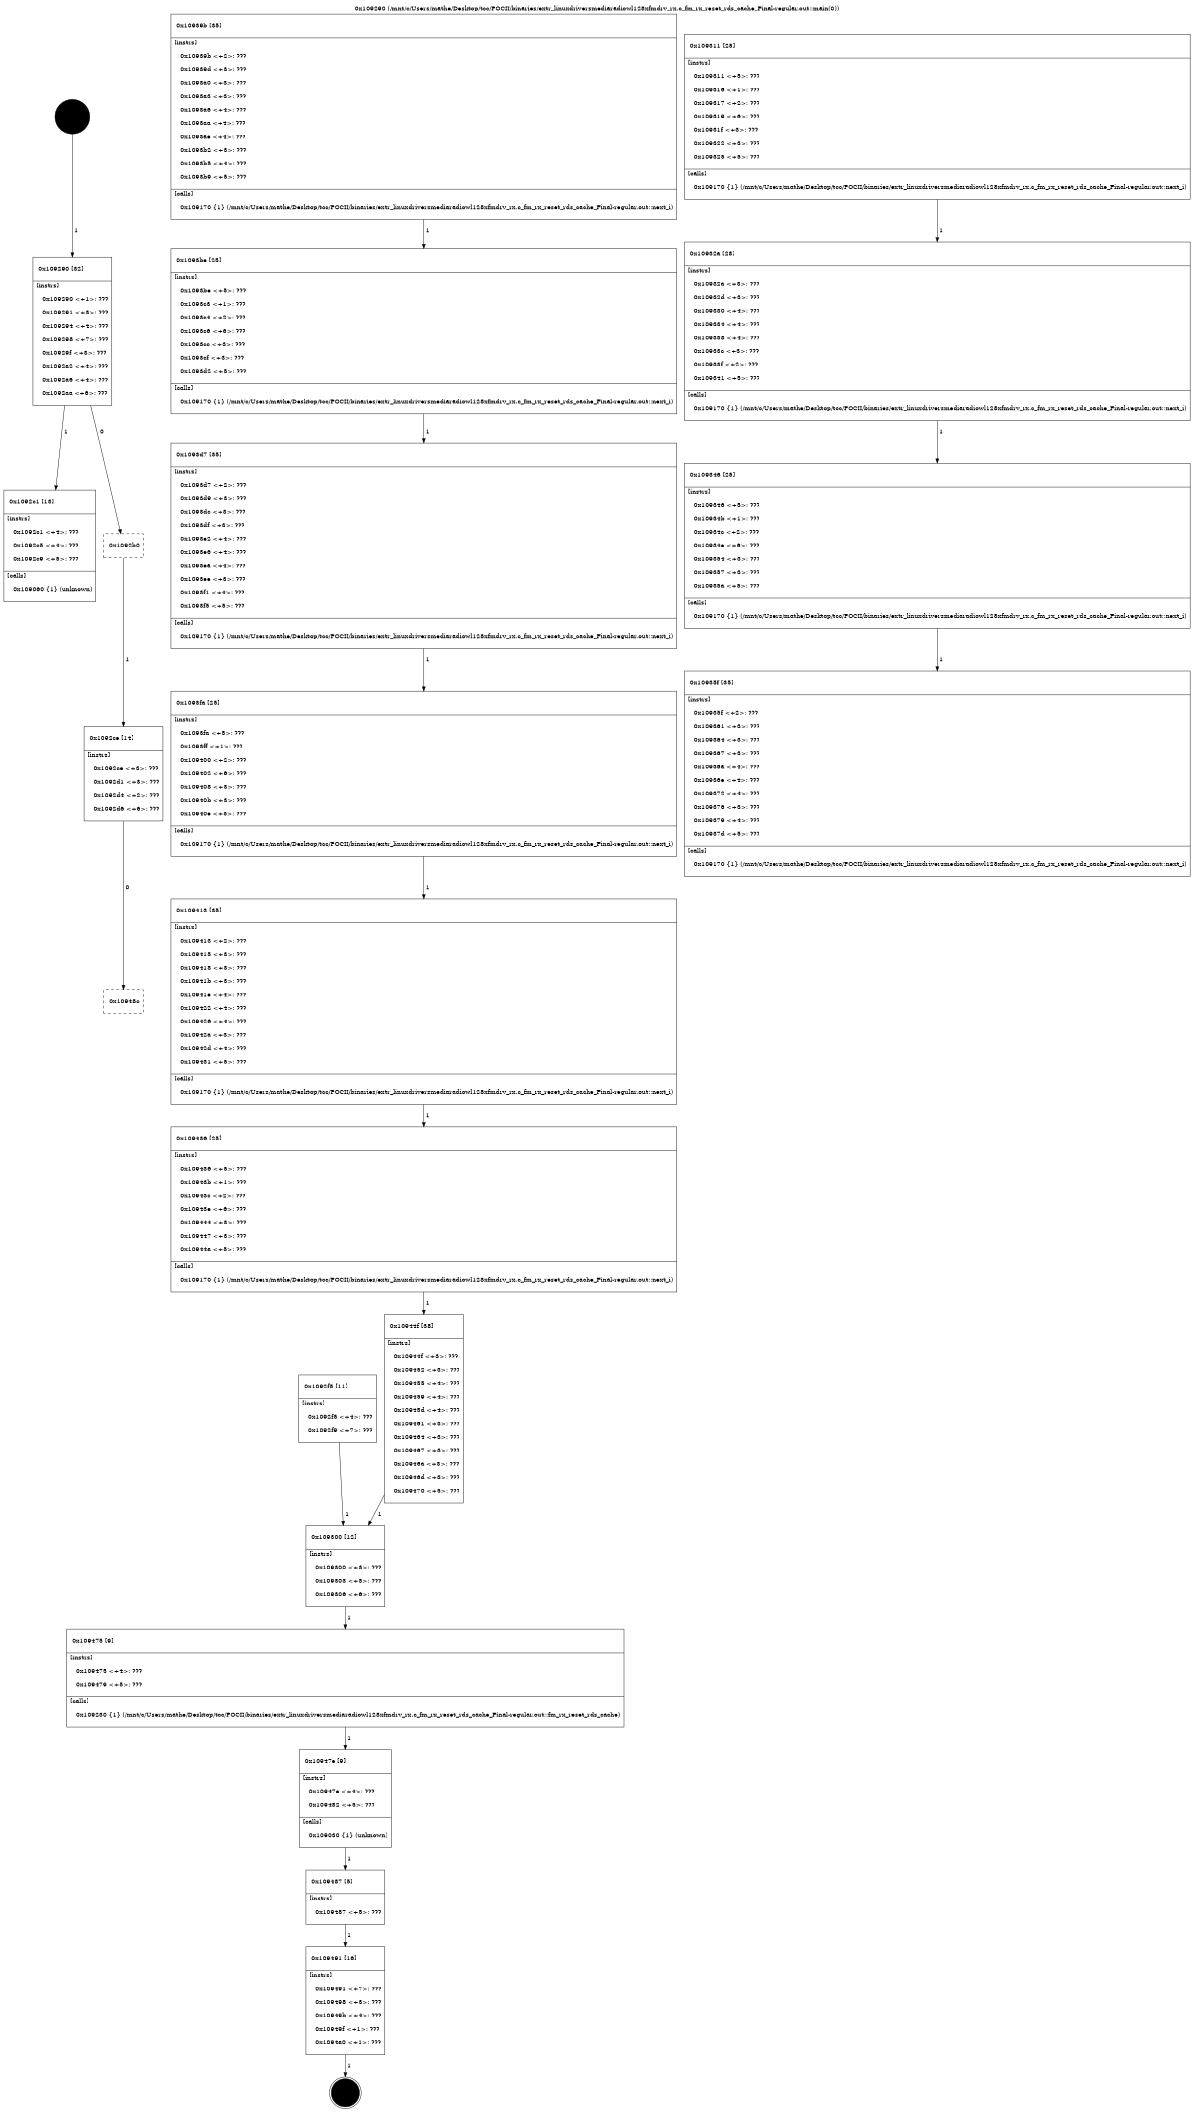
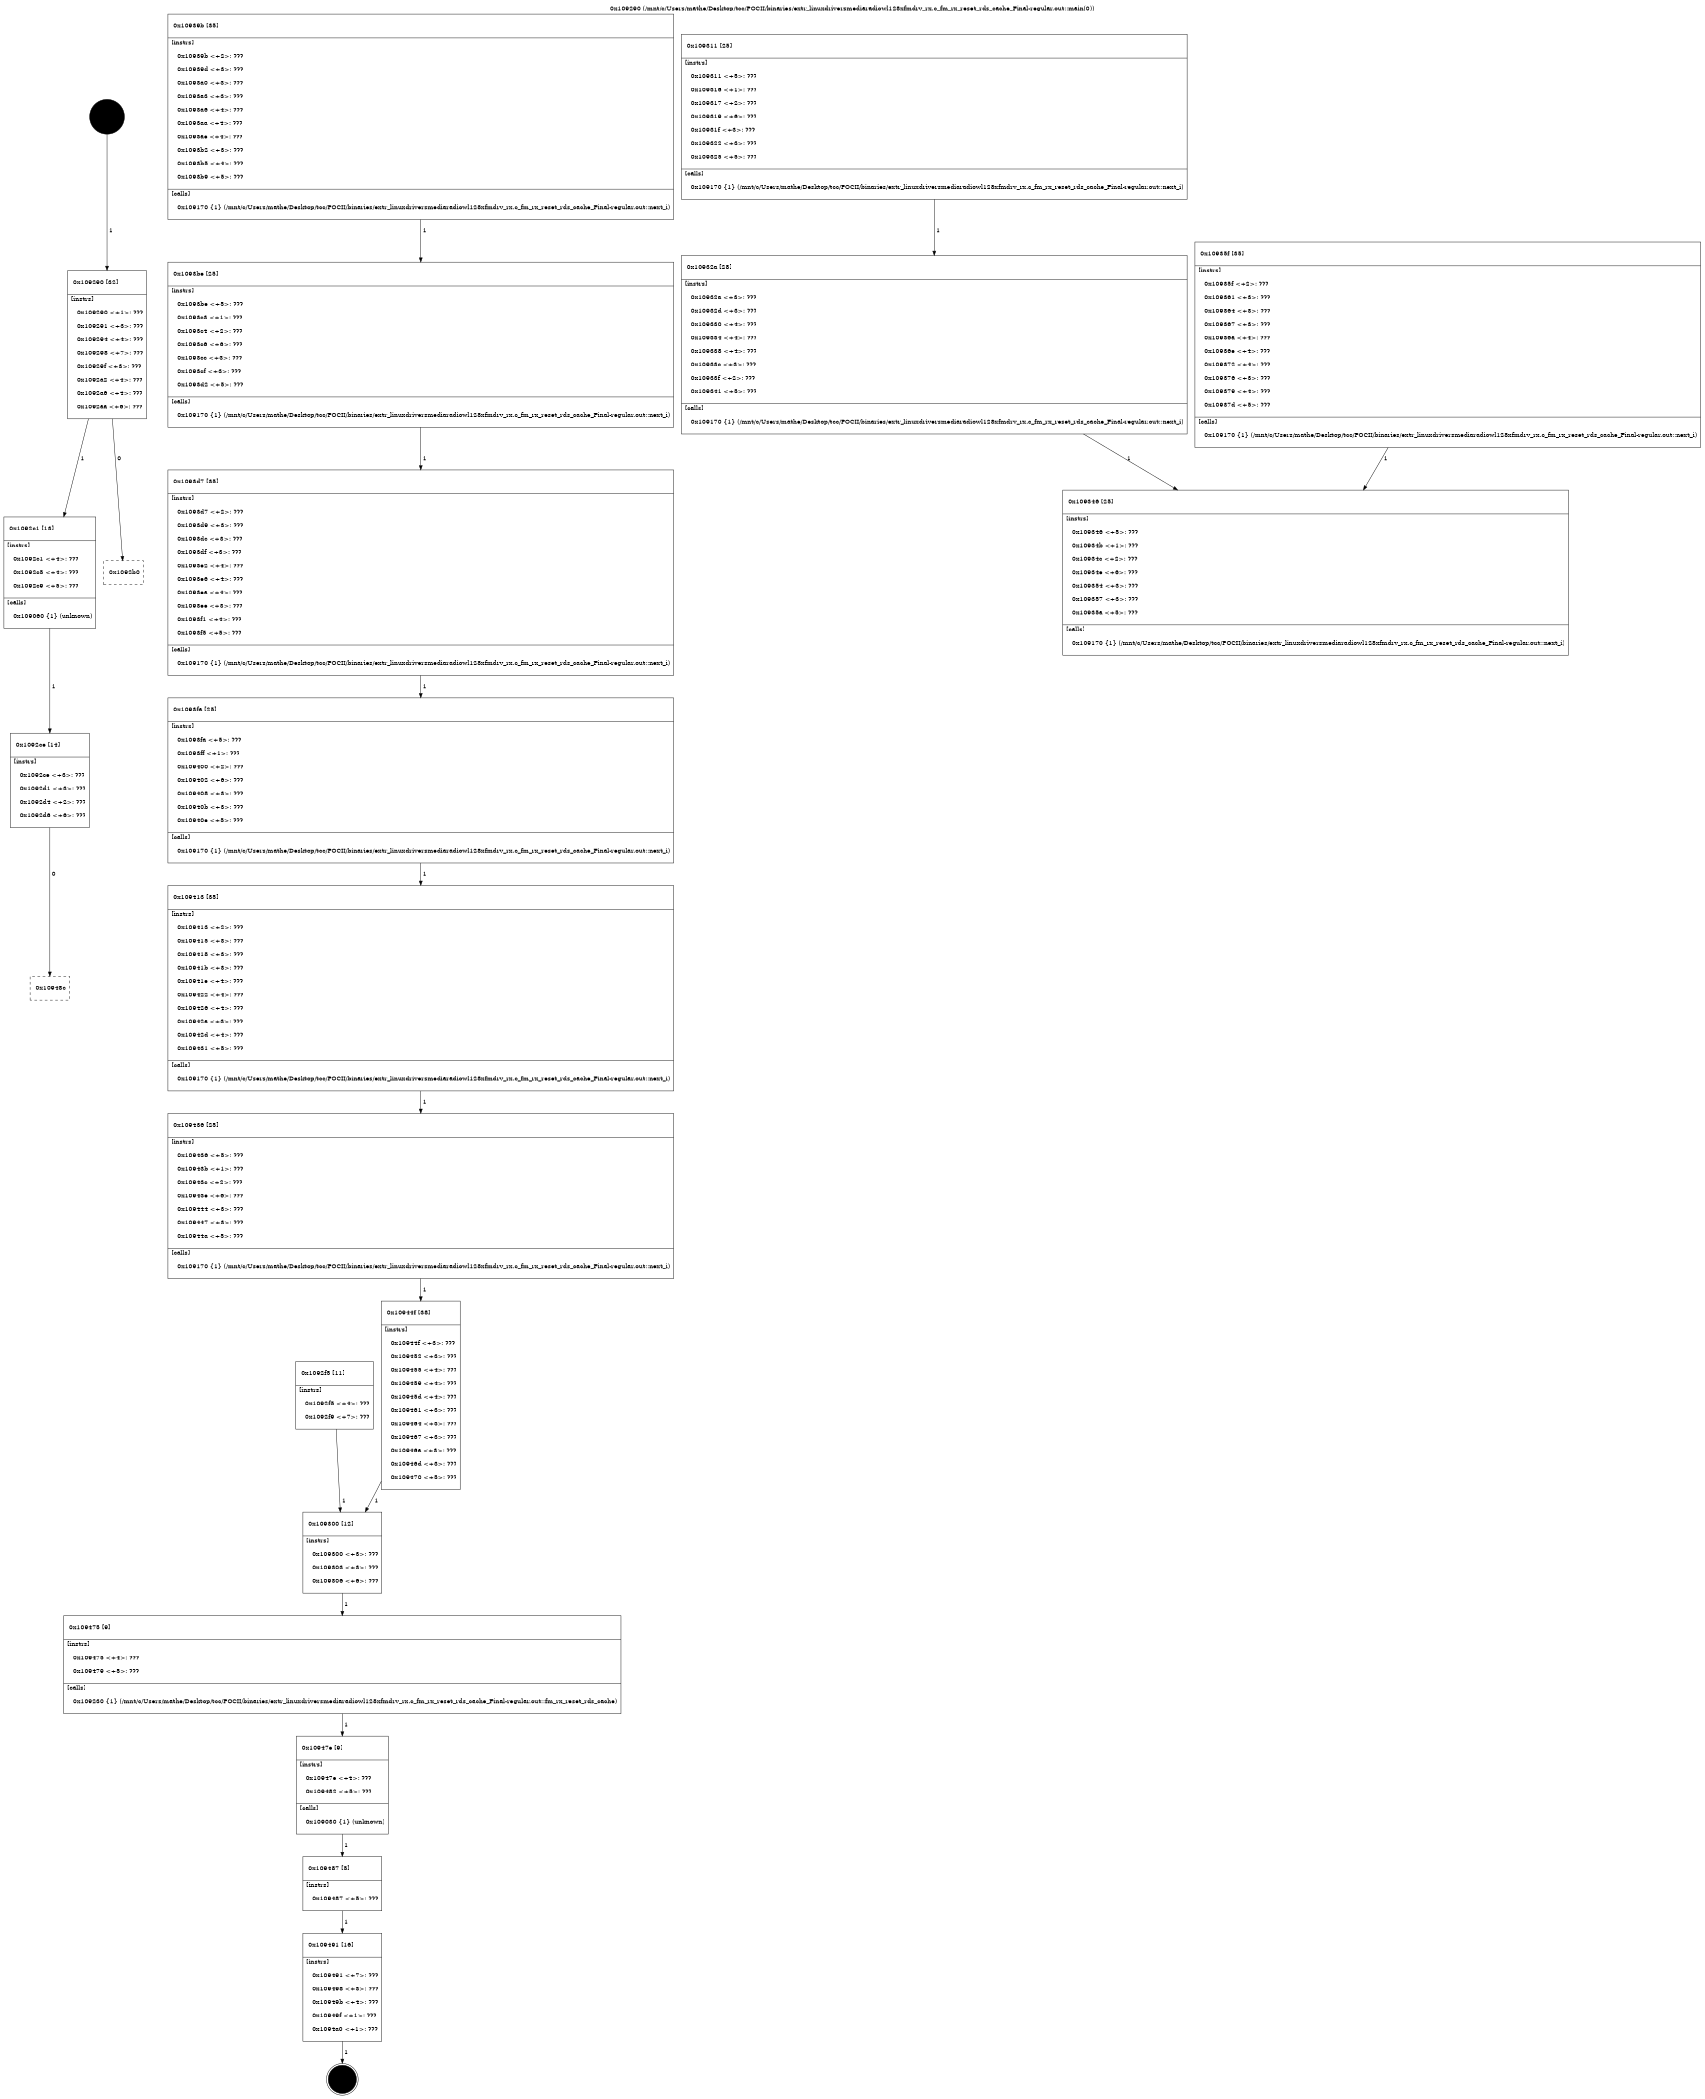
(124, 640) -> (50, 679)
(937, 648) -> (1377, 467)
